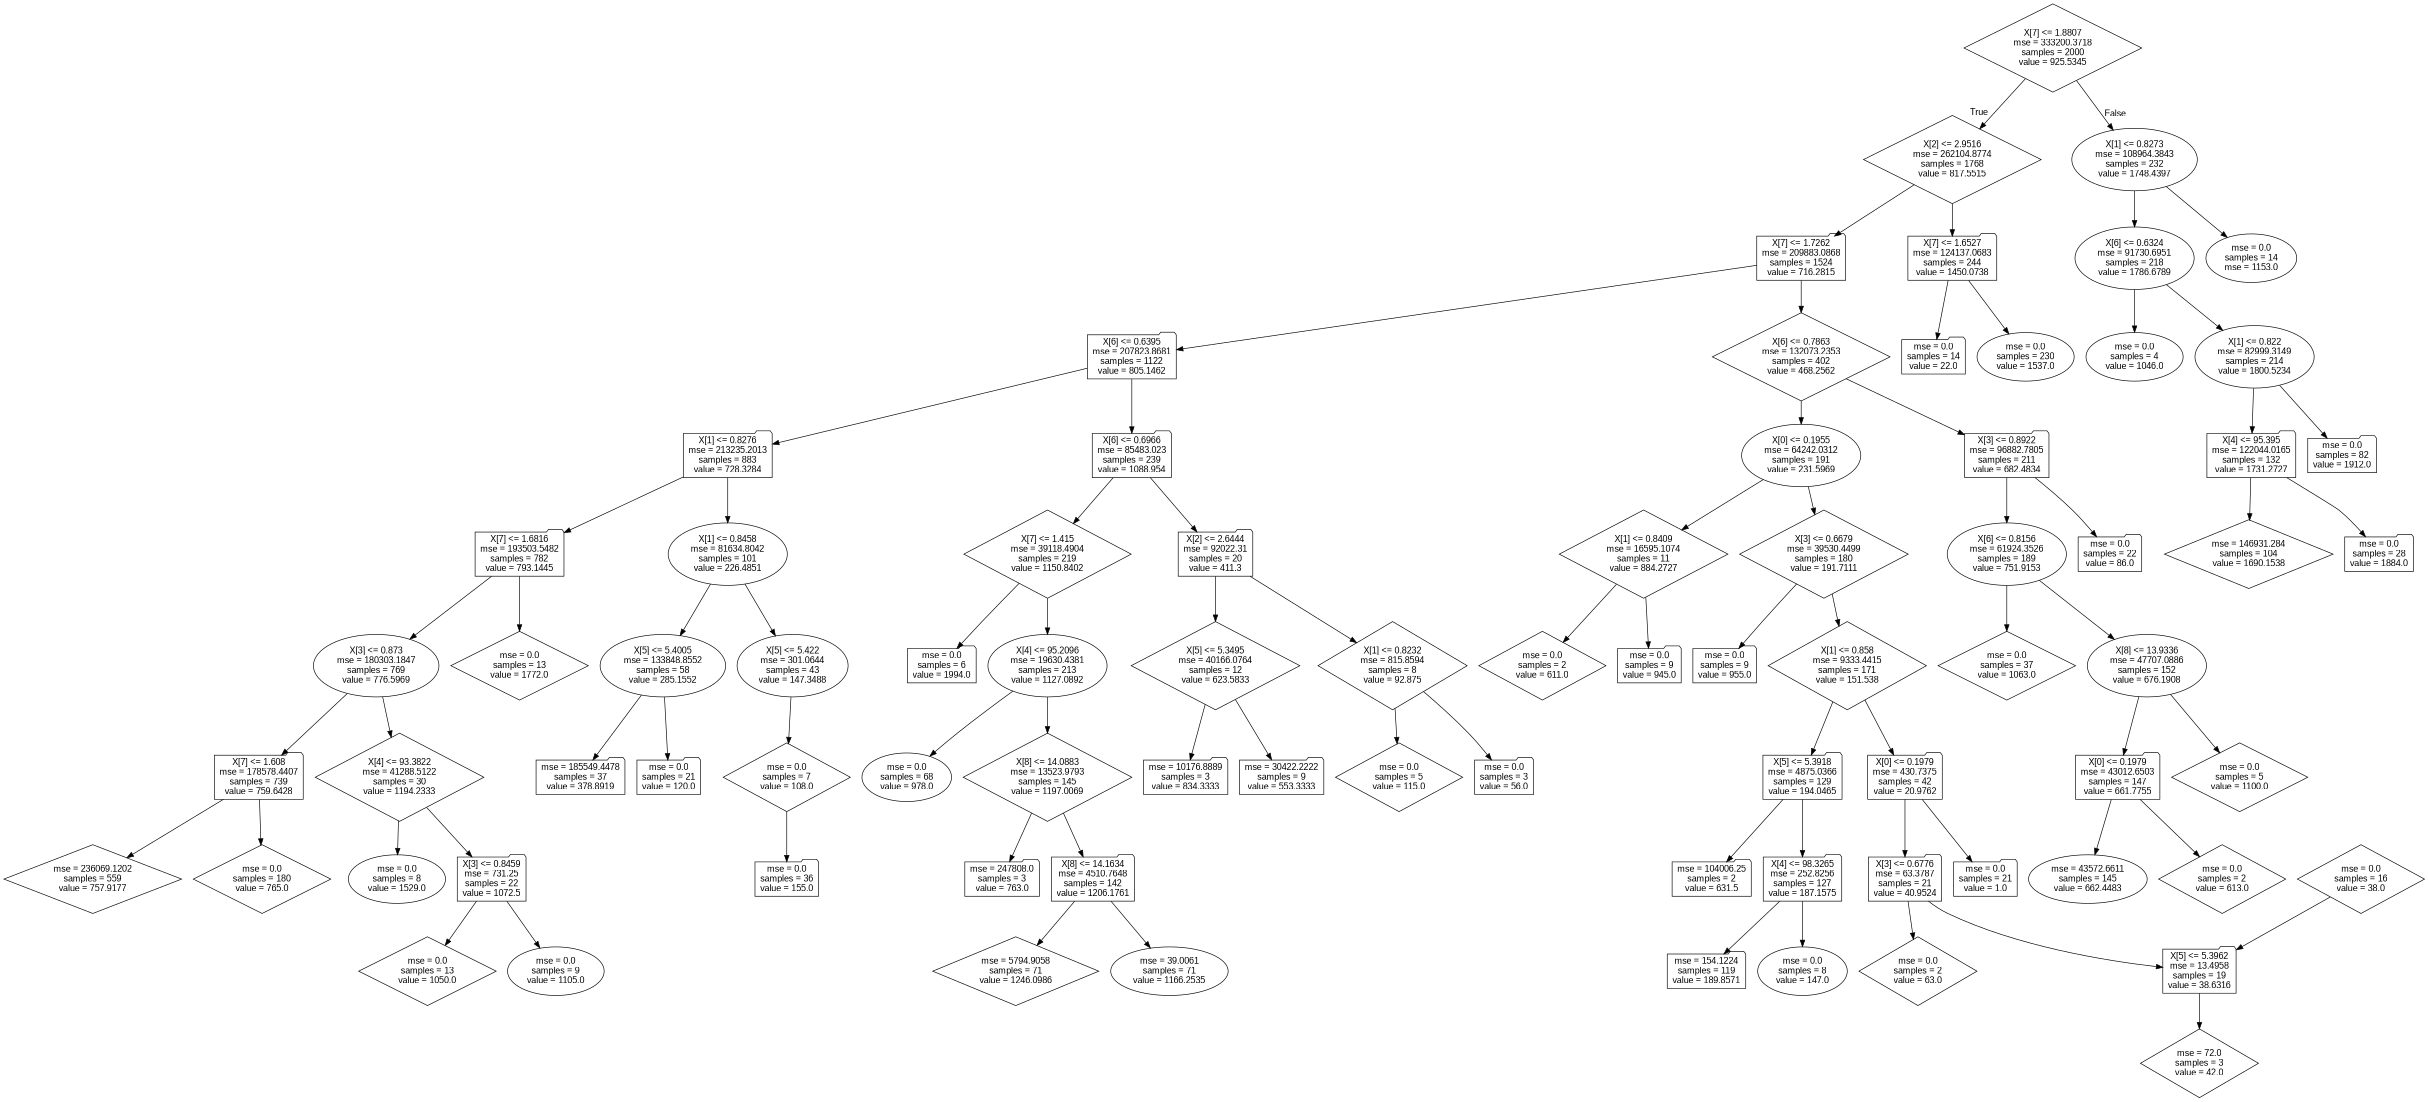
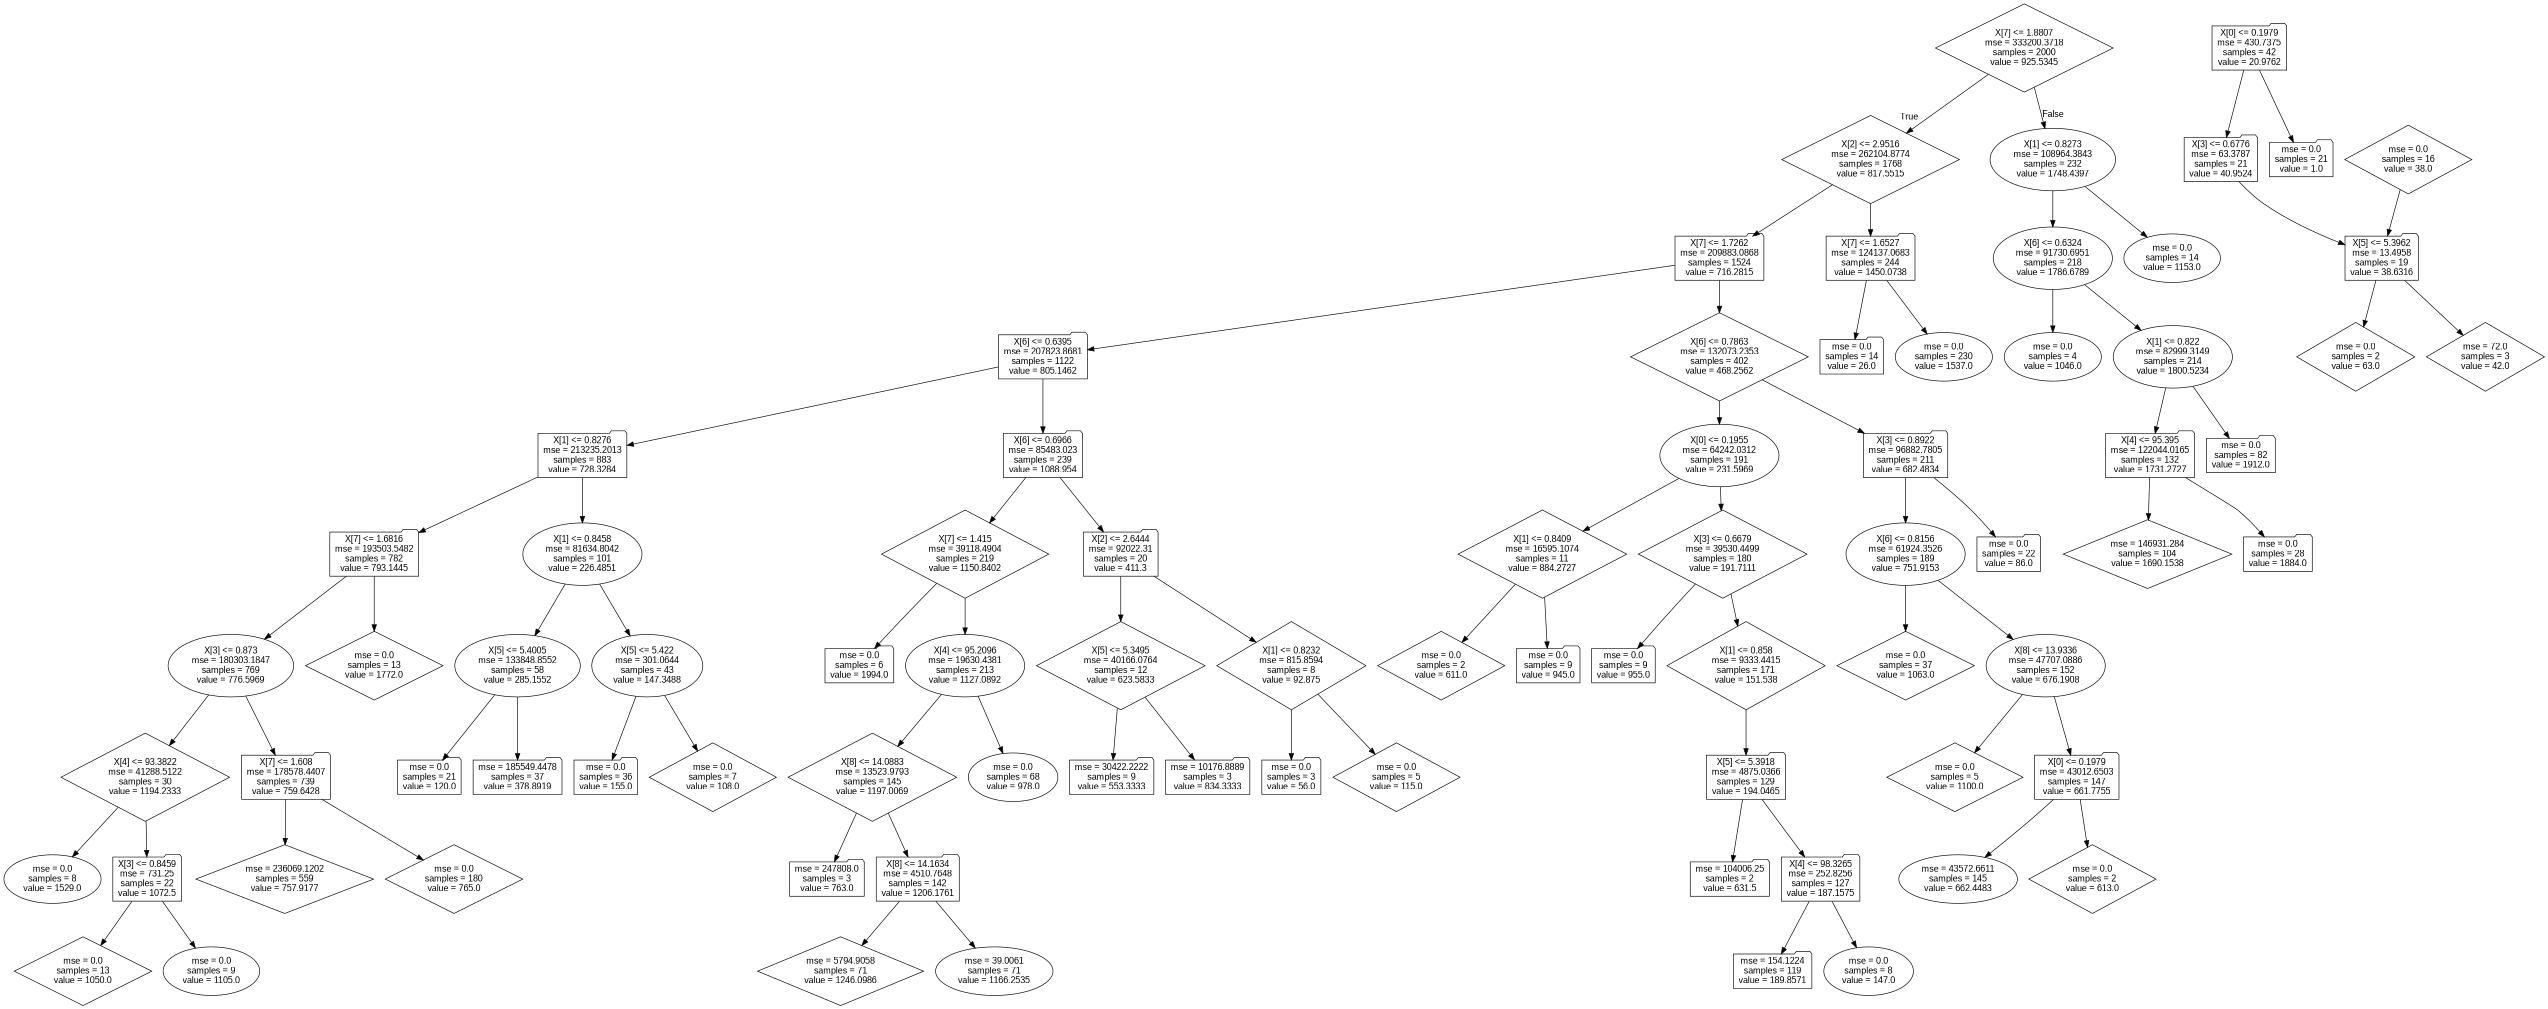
(2251, 258) -> (2172, 258)
(1934, 357) -> (1852, 357)
(1878, 725) -> none
(787, 833) -> (625, 725)
(1910, 917) -> (2371, 301)
